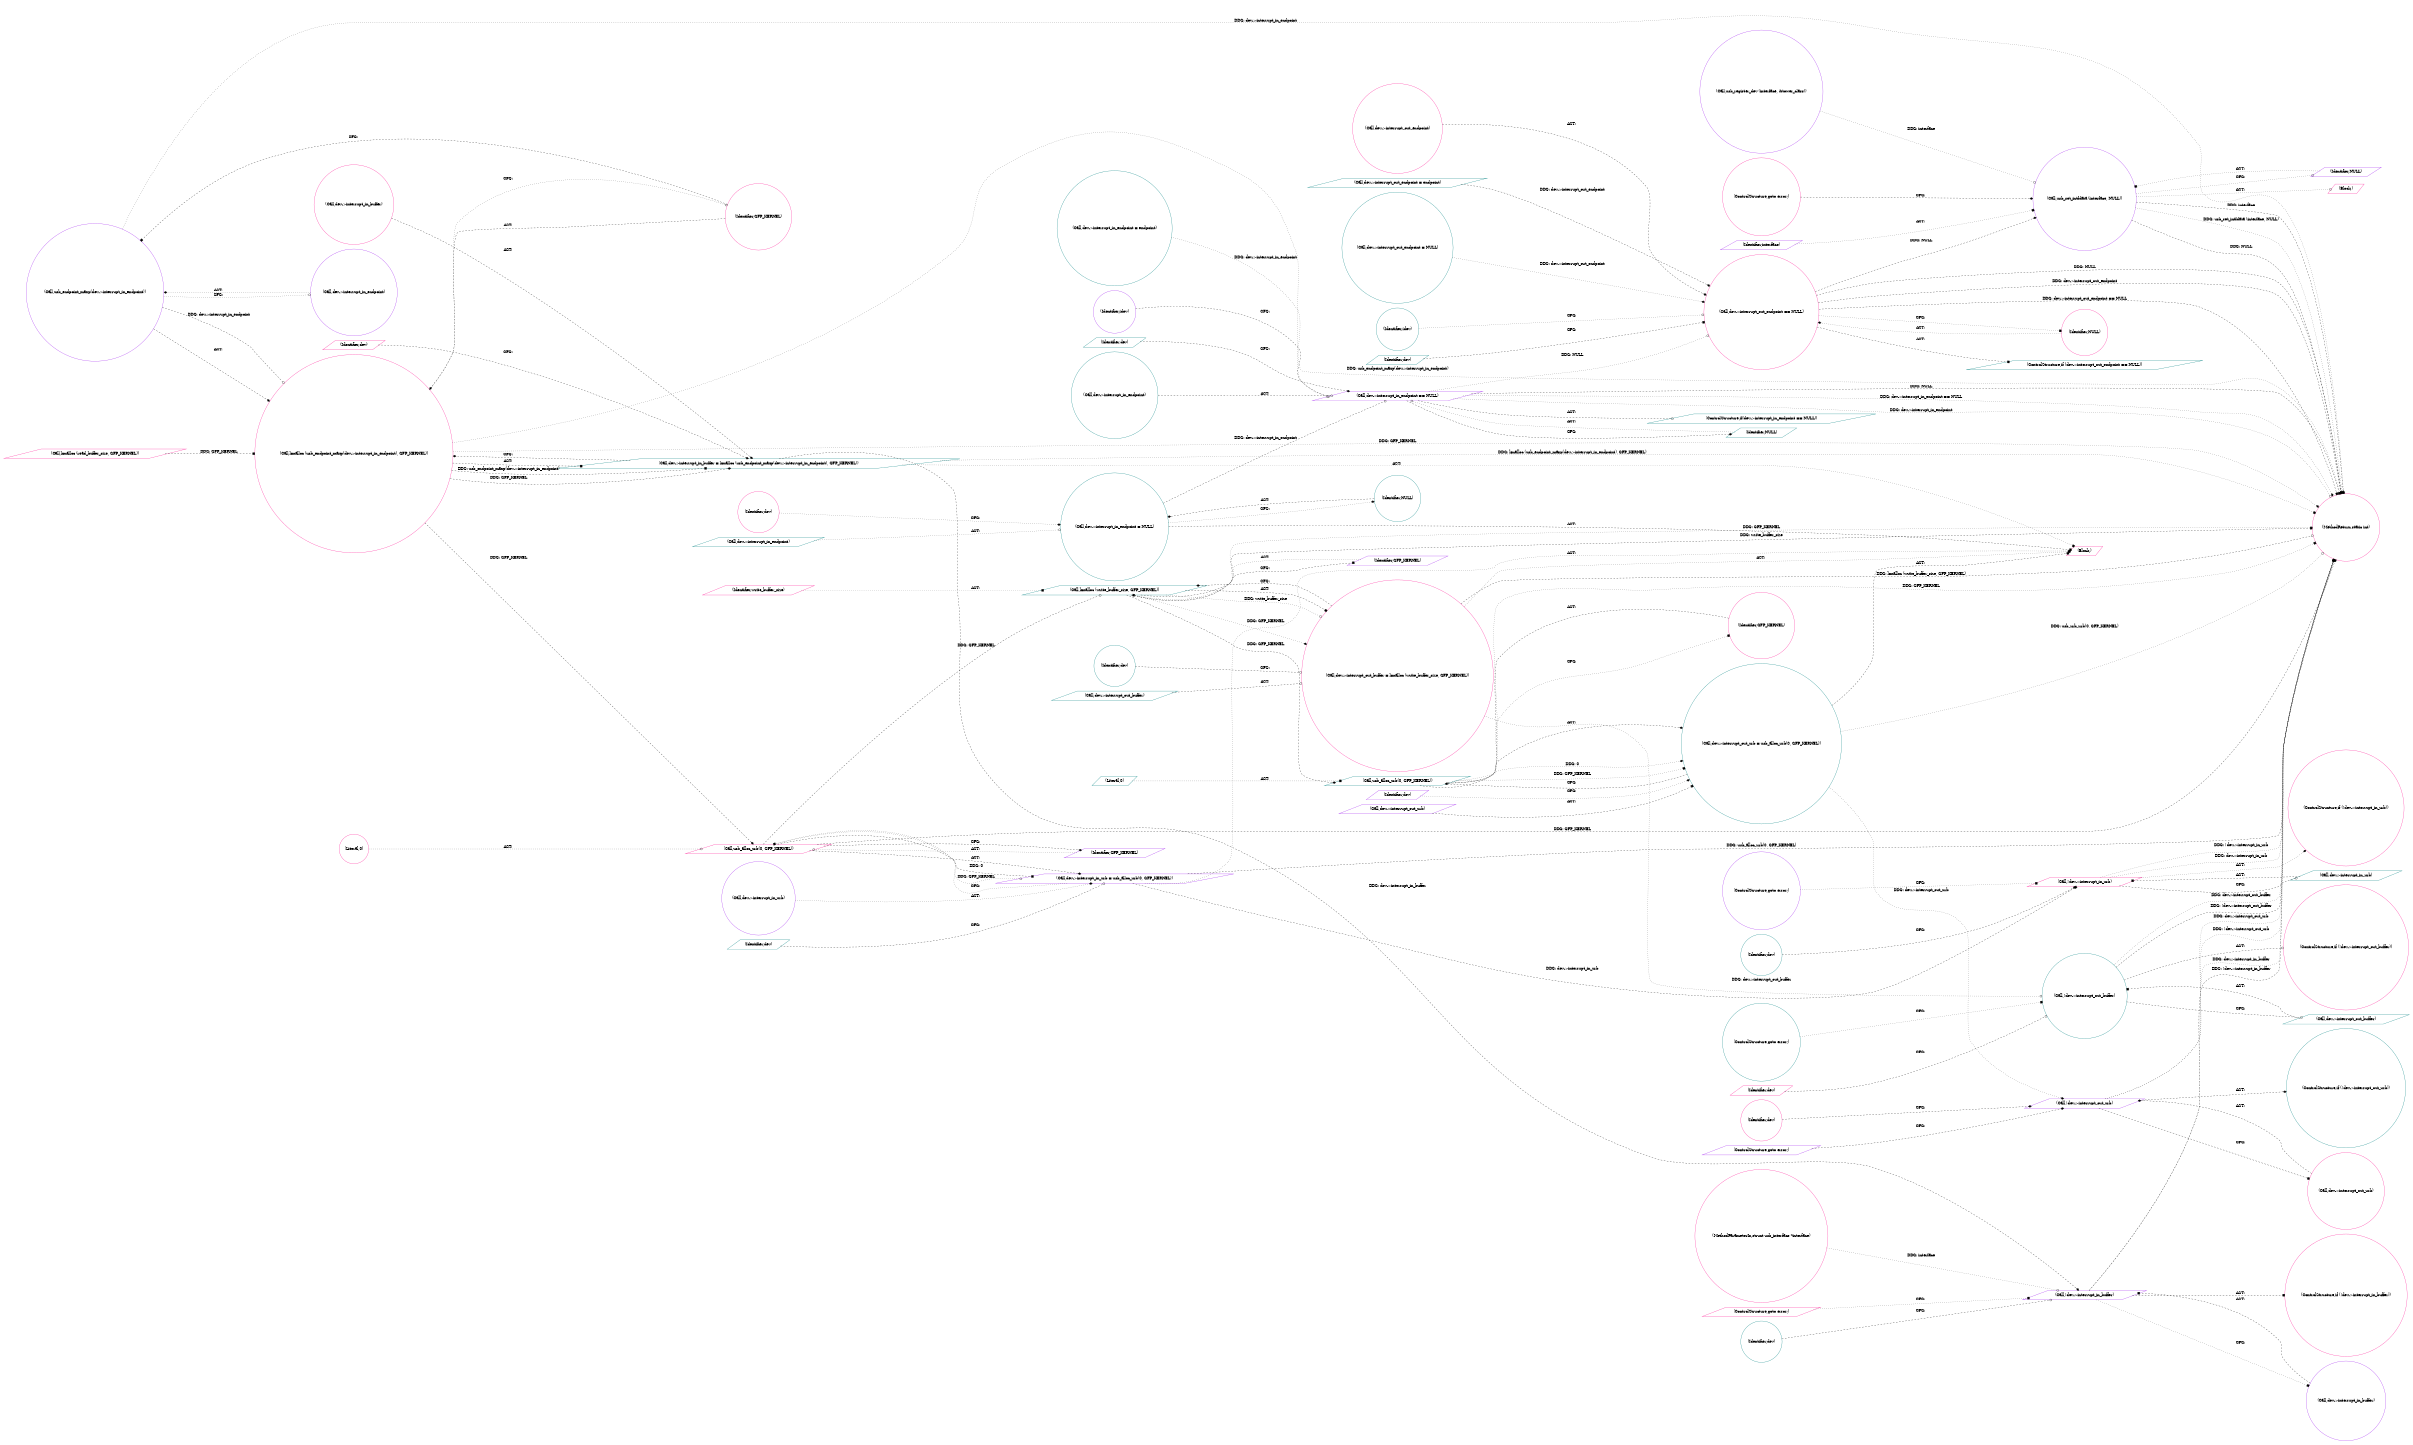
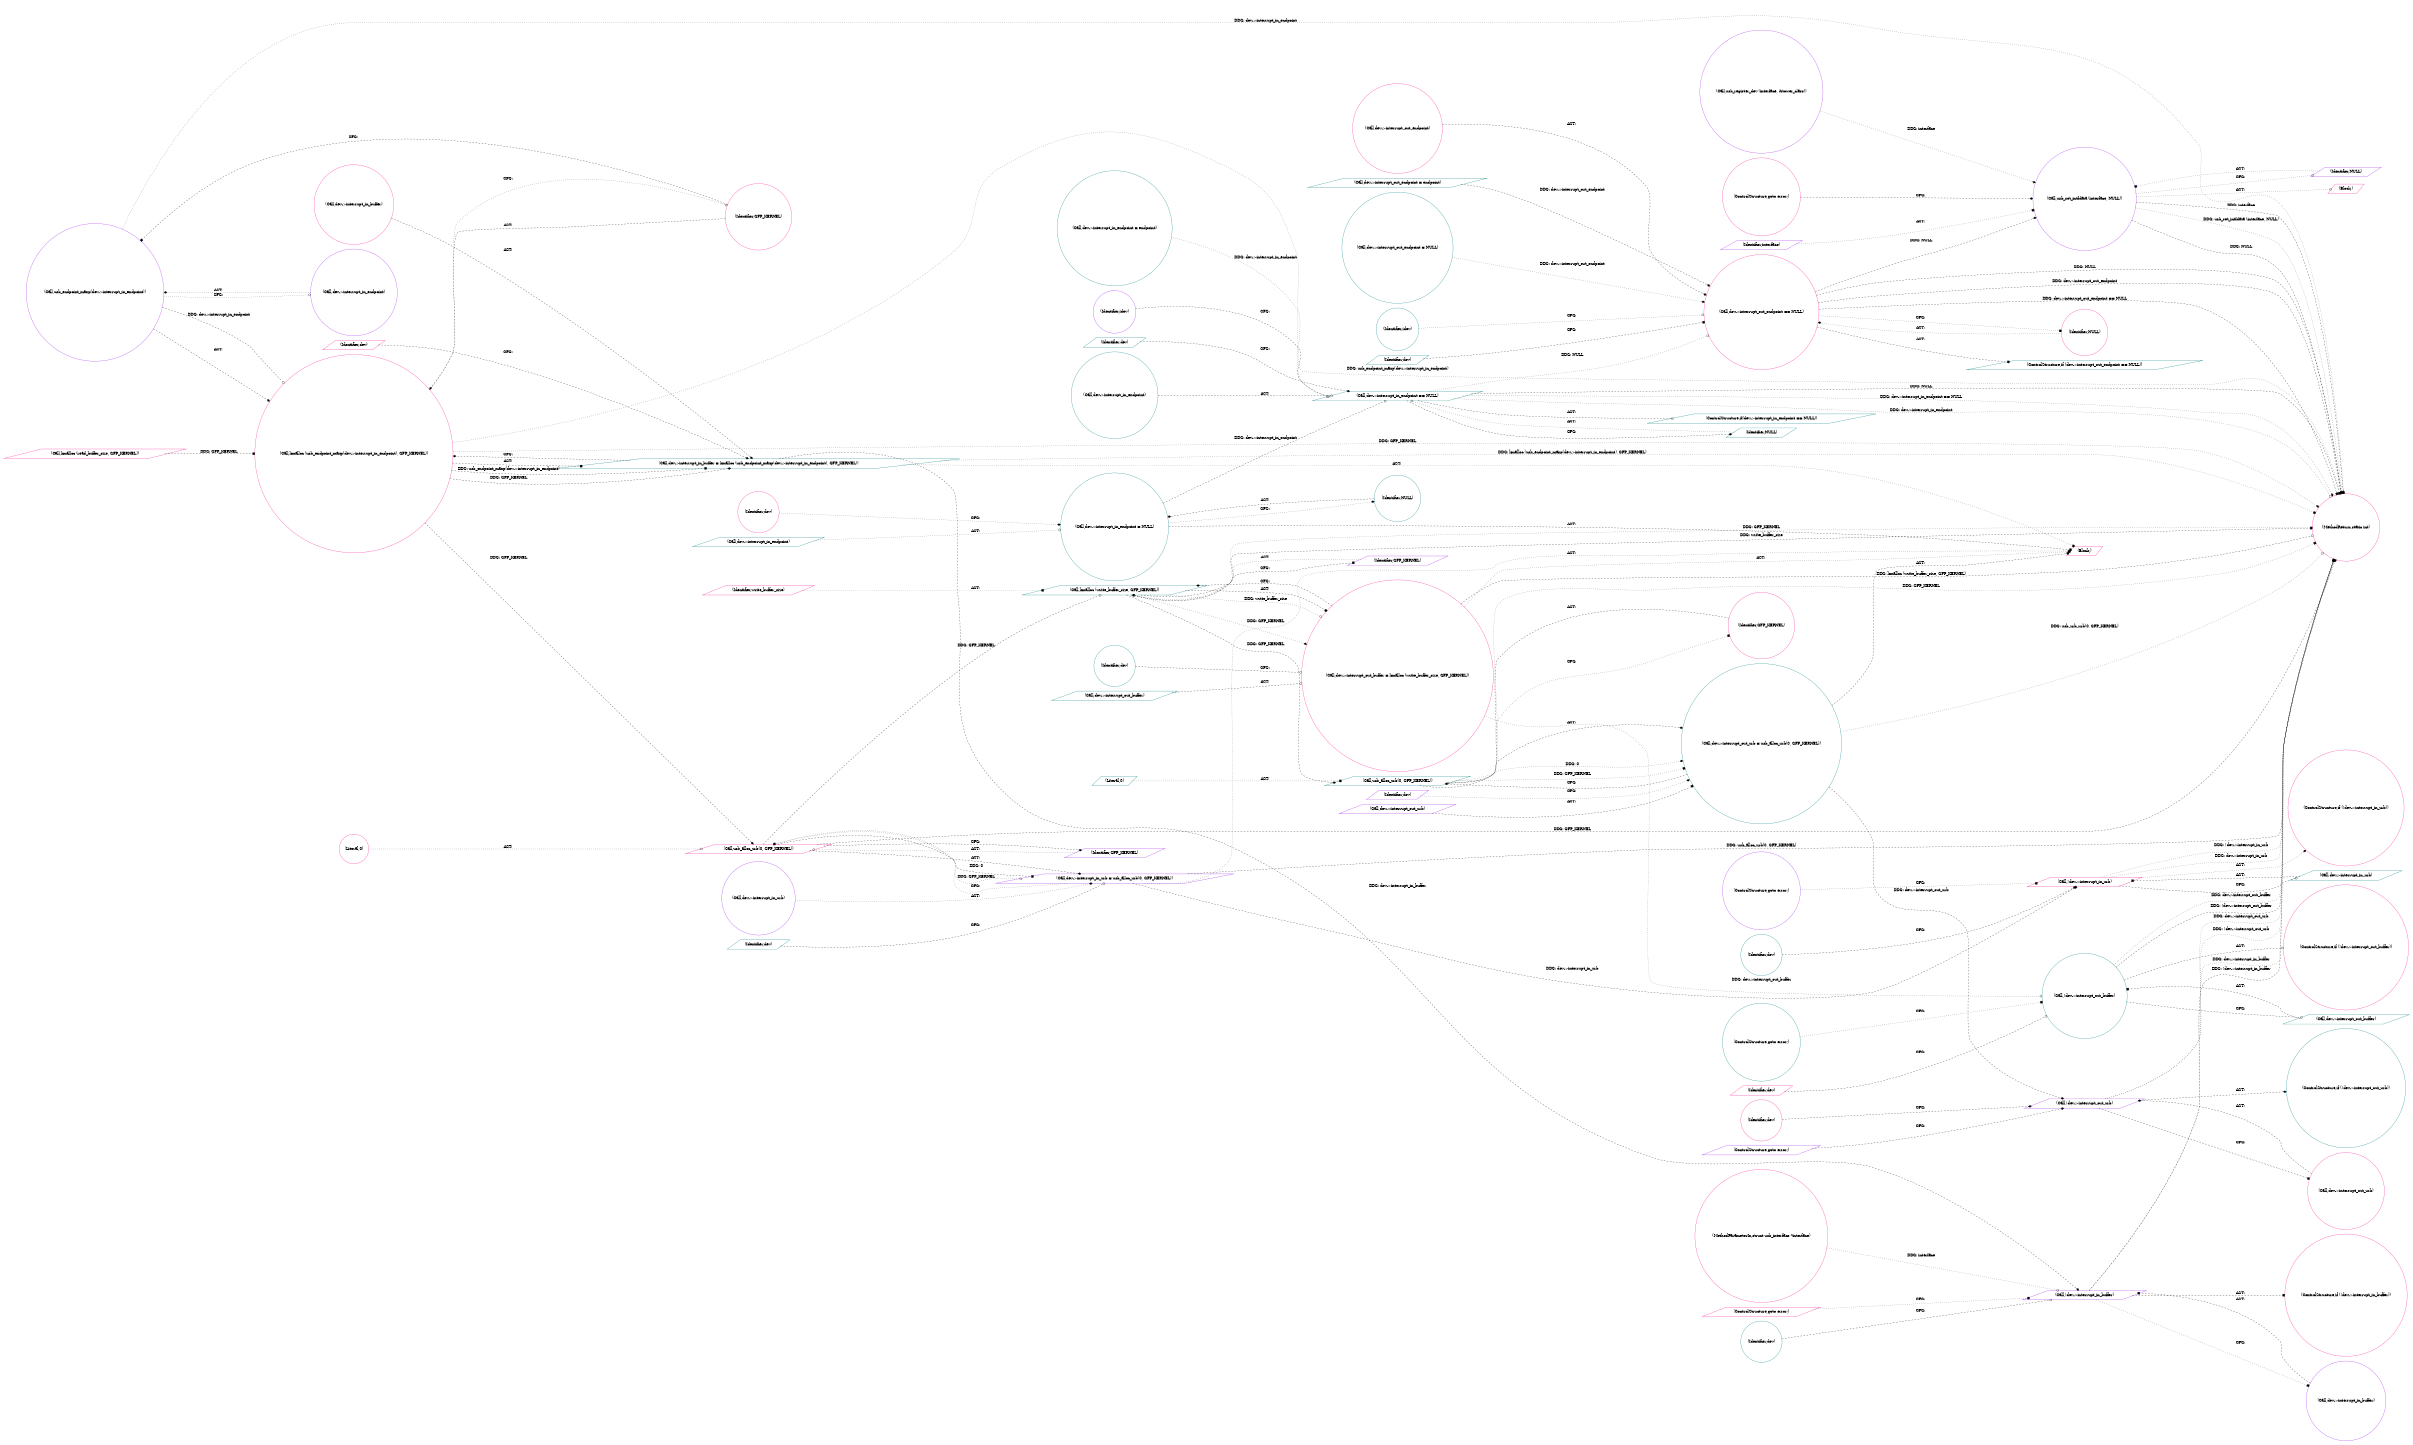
(1926, 146) -> (1926, 146)
(1398, 396) -> (1398, 396)
(1966, 928) -> (1966, 928)
